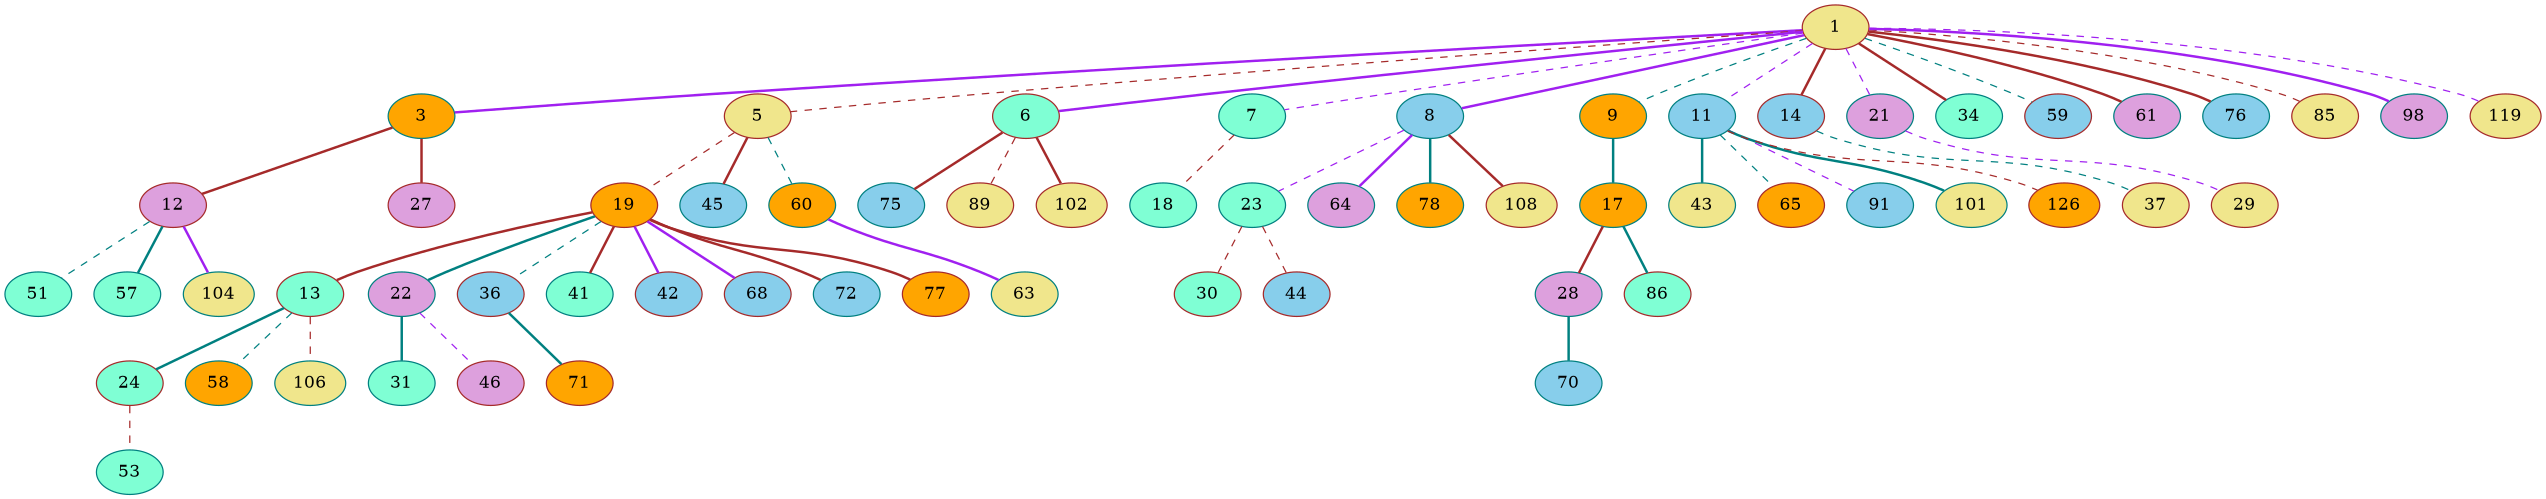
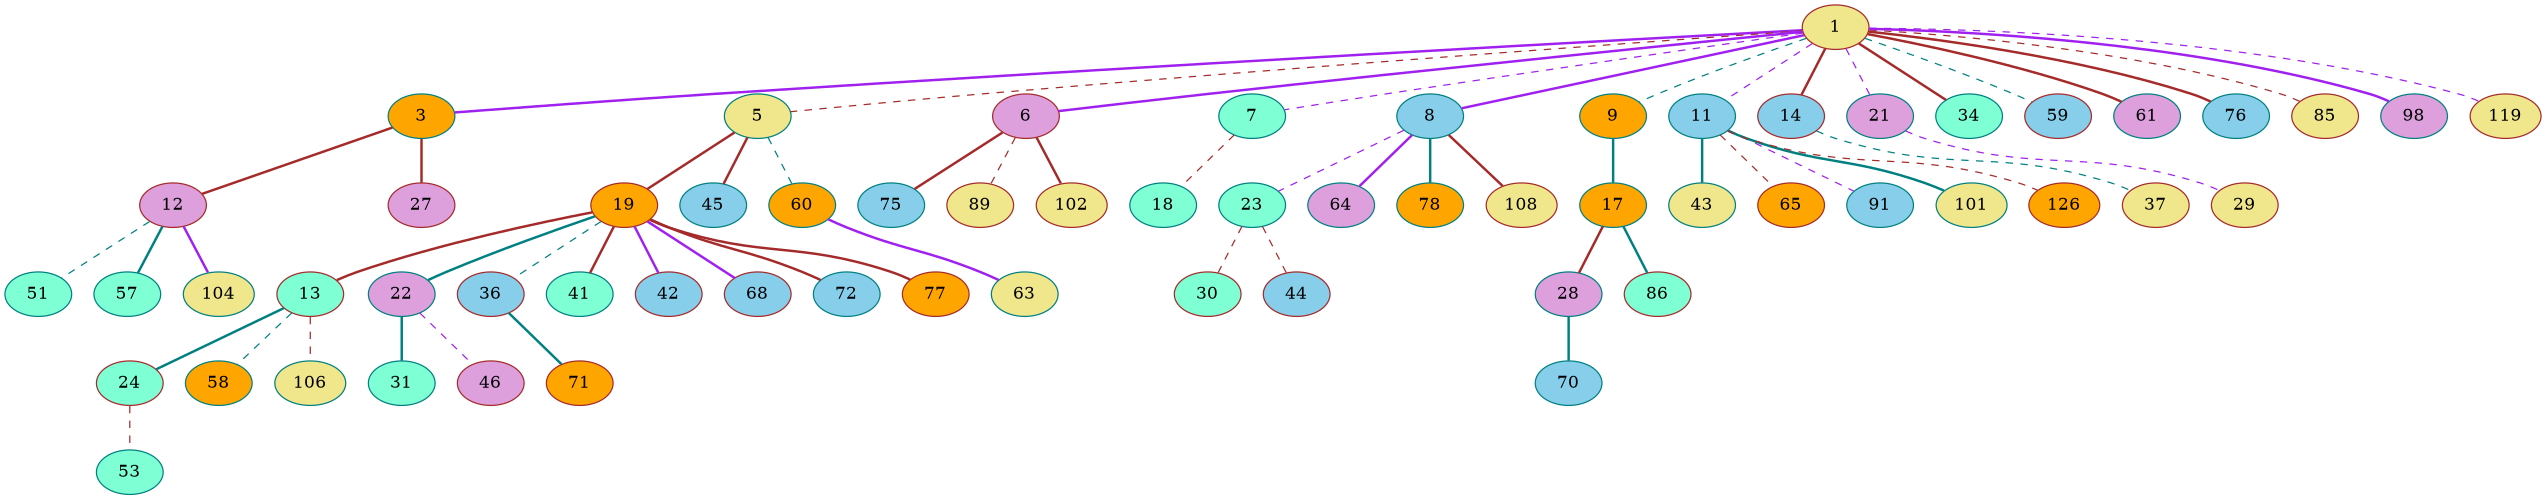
(758, 116) -> (758, 116)
(1026, 116) -> (1026, 116)
(691, 161) -> (691, 161)
(1746, 161) -> (1746, 161)
